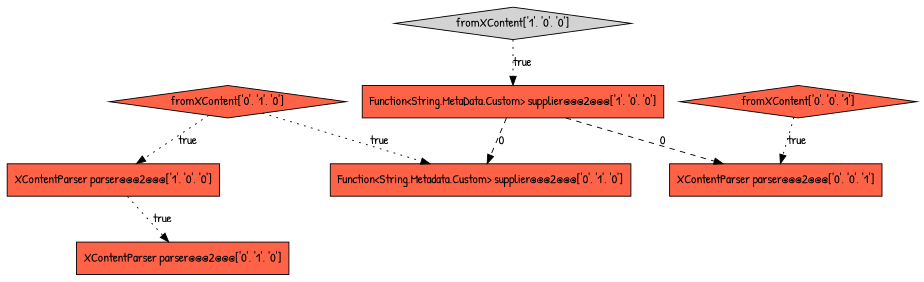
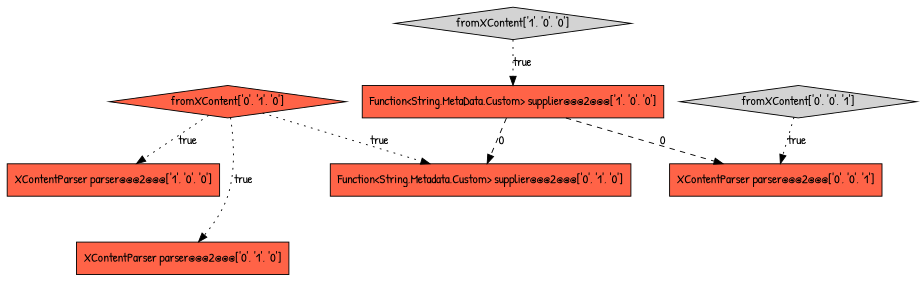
(798, 102) -> (798, 102)
(145, 216) -> (231, 180)
